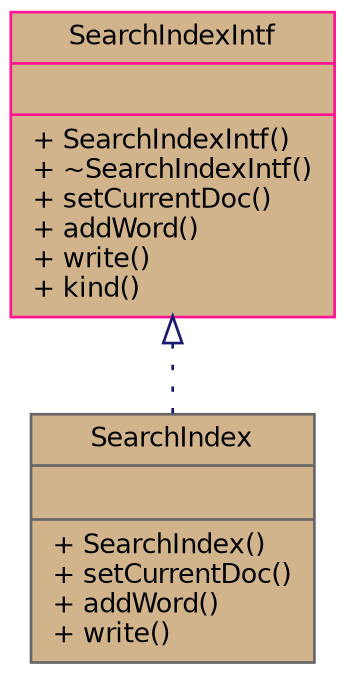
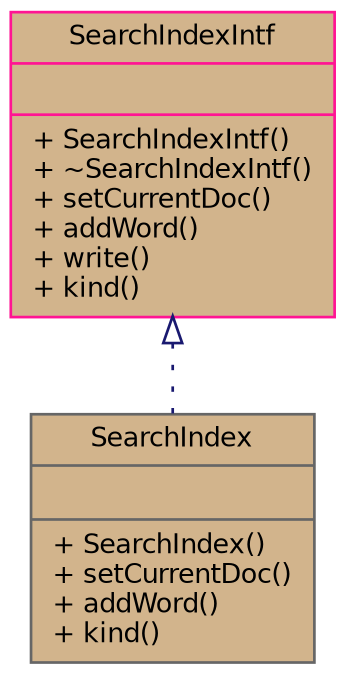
(112, 634) -> (107, 634)
